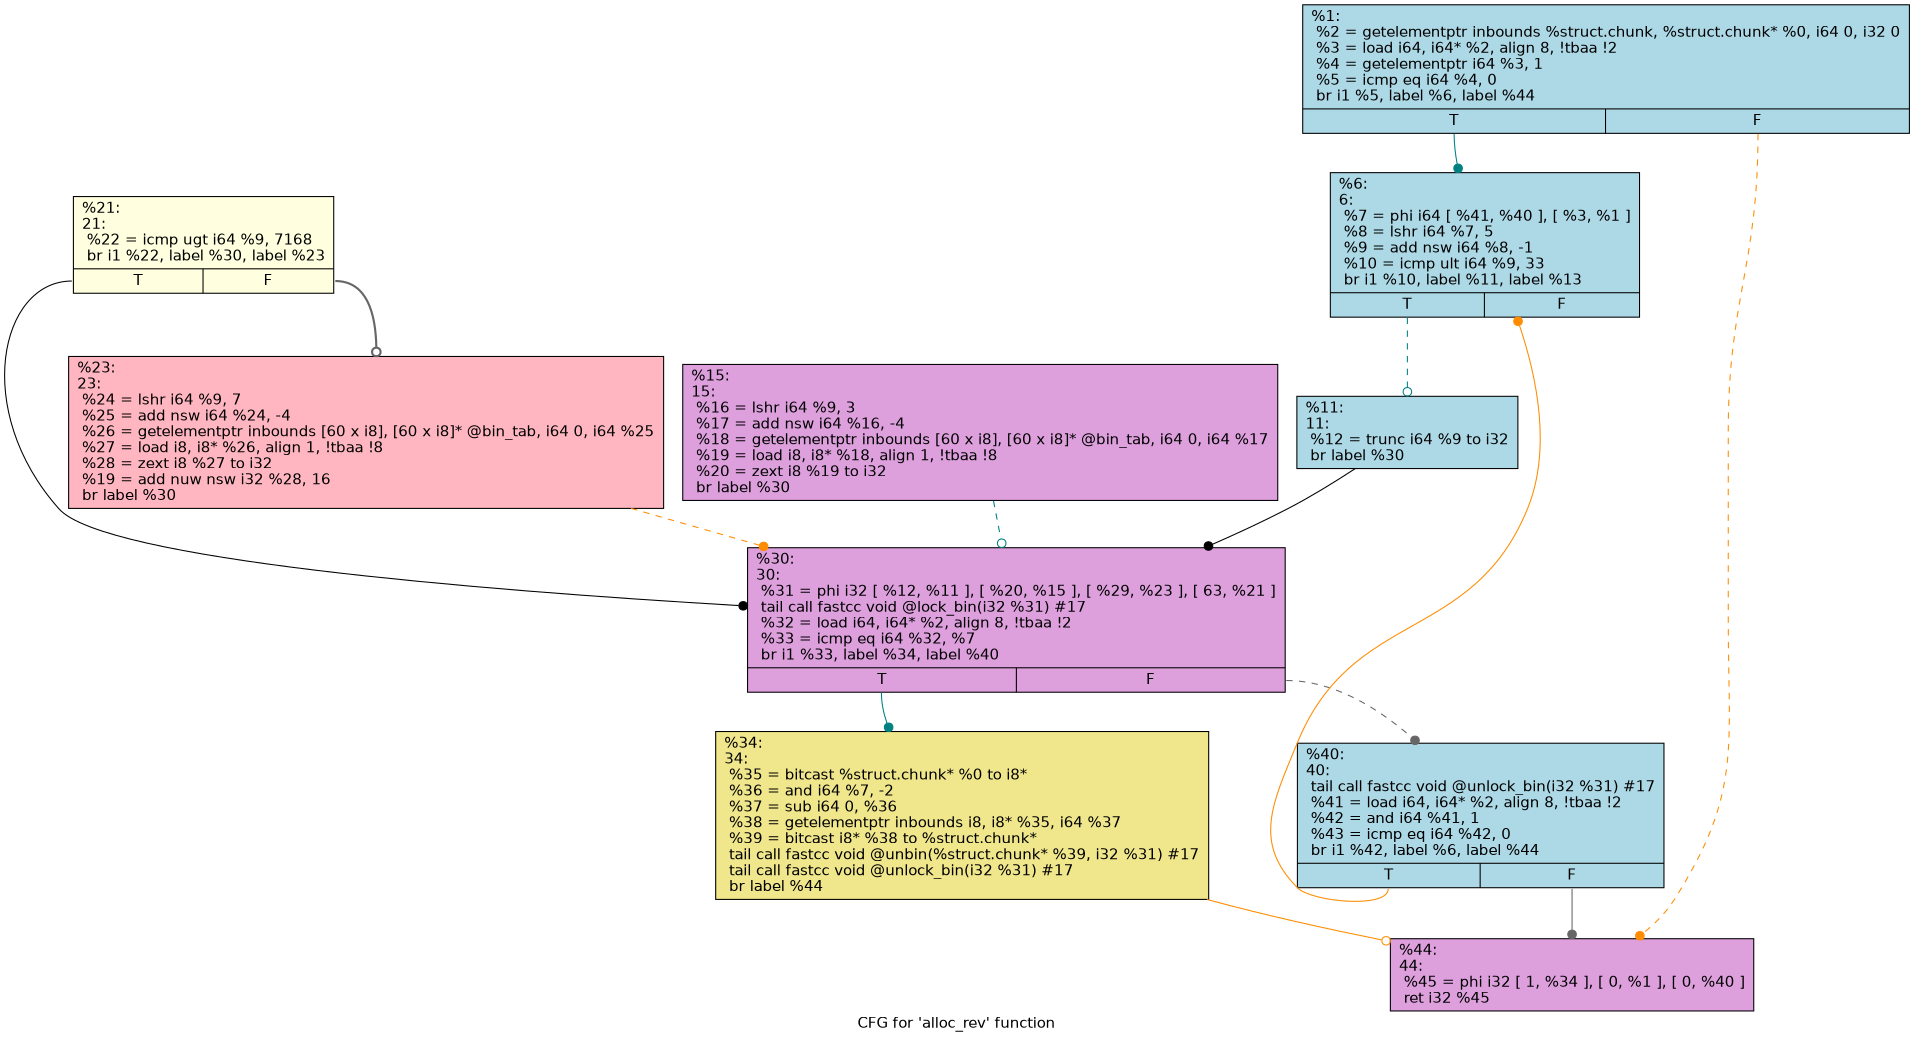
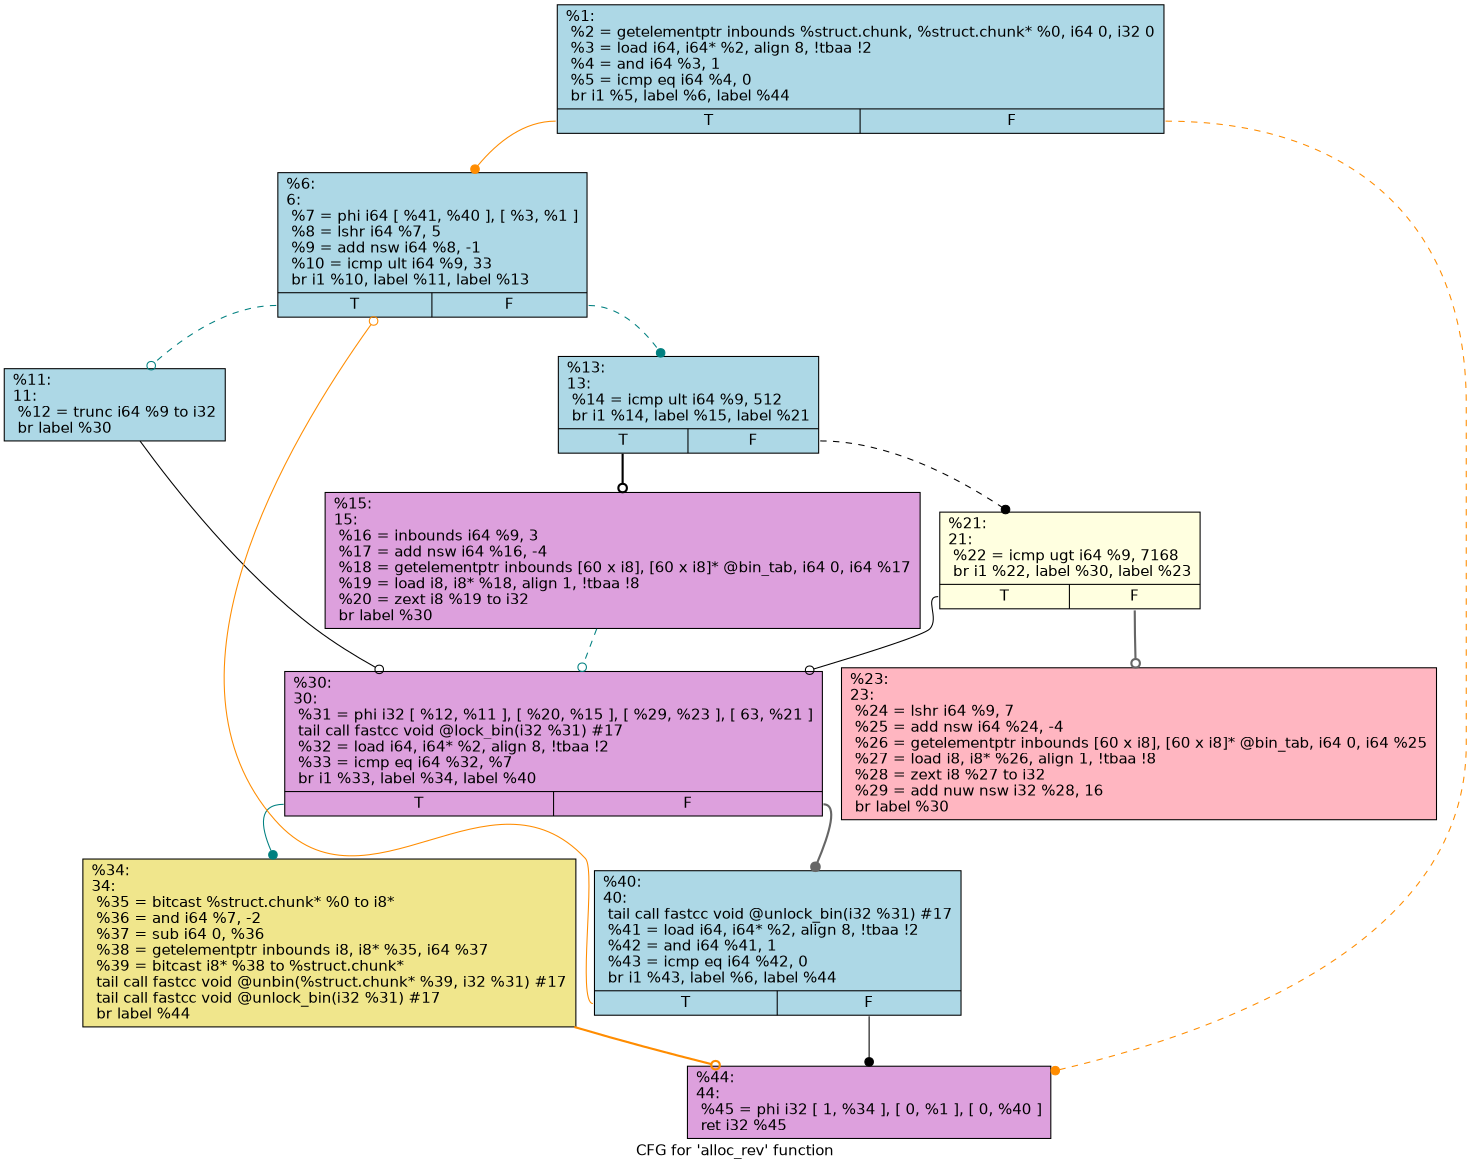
(1428, 64) -> (643, 64)
(1455, 149) -> (512, 135)
none -> (688, 405)
(774, 408) -> (436, 536)
(204, 480) -> (977, 791)
(1286, 510) -> (252, 573)
(695, 527) -> none
(258, 562) -> (890, 645)
(1383, 643) -> (259, 794)
(1354, 698) -> (828, 832)
(1423, 851) -> (720, 978)
(1572, 909) -> (869, 1037)
(1294, 921) -> (643, 1046)
